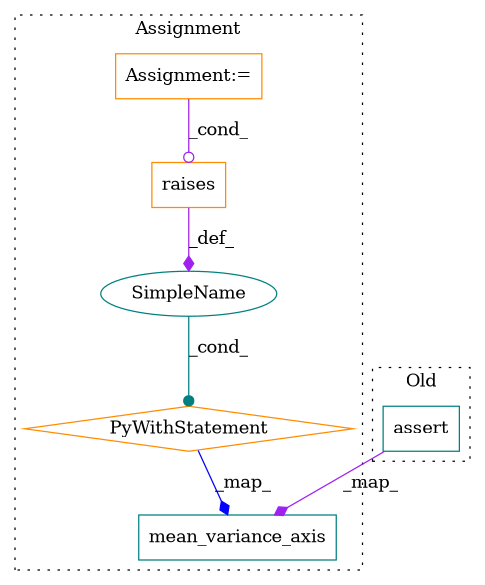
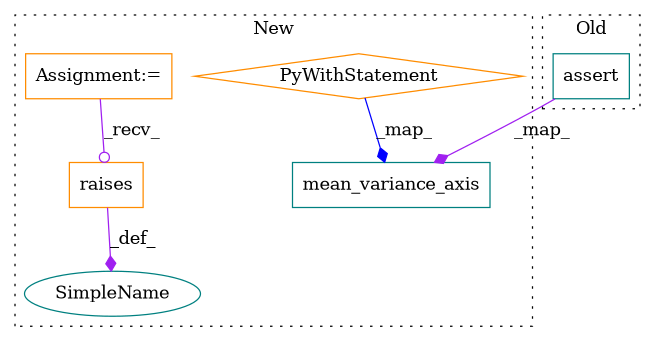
(189, 29) -> (274, 29)
(219, 131) -> (132, 131)
(189, 356) -> none
